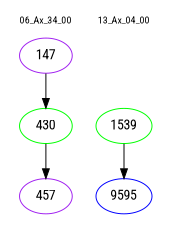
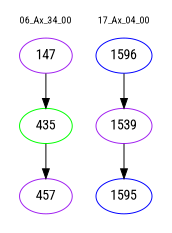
(124, 21) -> (124, 21)
none -> (124, 56)
(46, 126) -> (46, 126)
(124, 126) -> (124, 126)
(124, 196) -> (124, 196)
